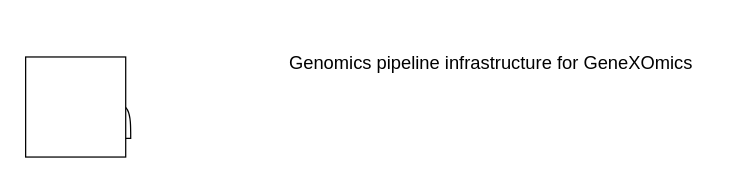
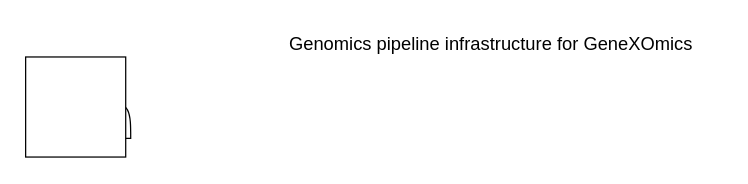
(504, 69) -> (504, 51)
